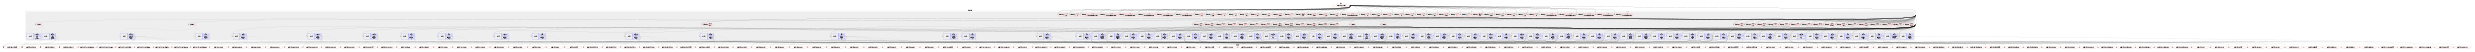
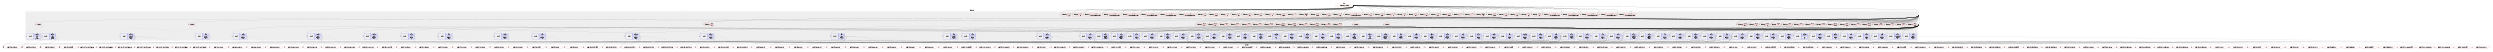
none -> (1584, 47)
